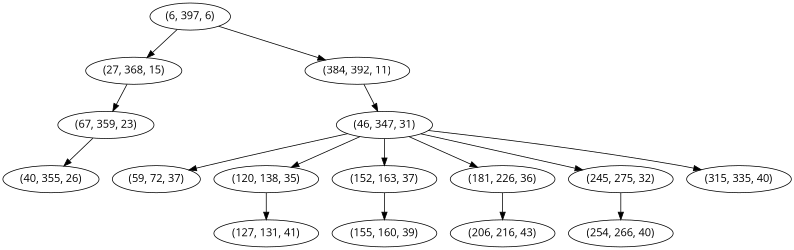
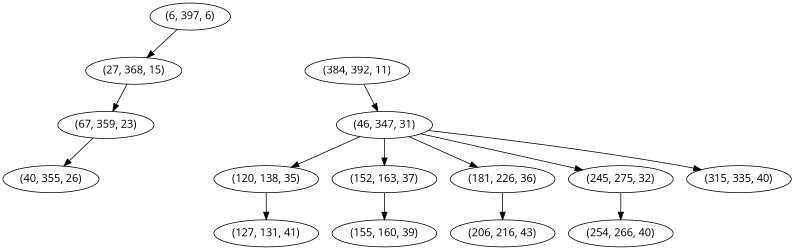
(268, 42) -> none
(156, 179) -> none
